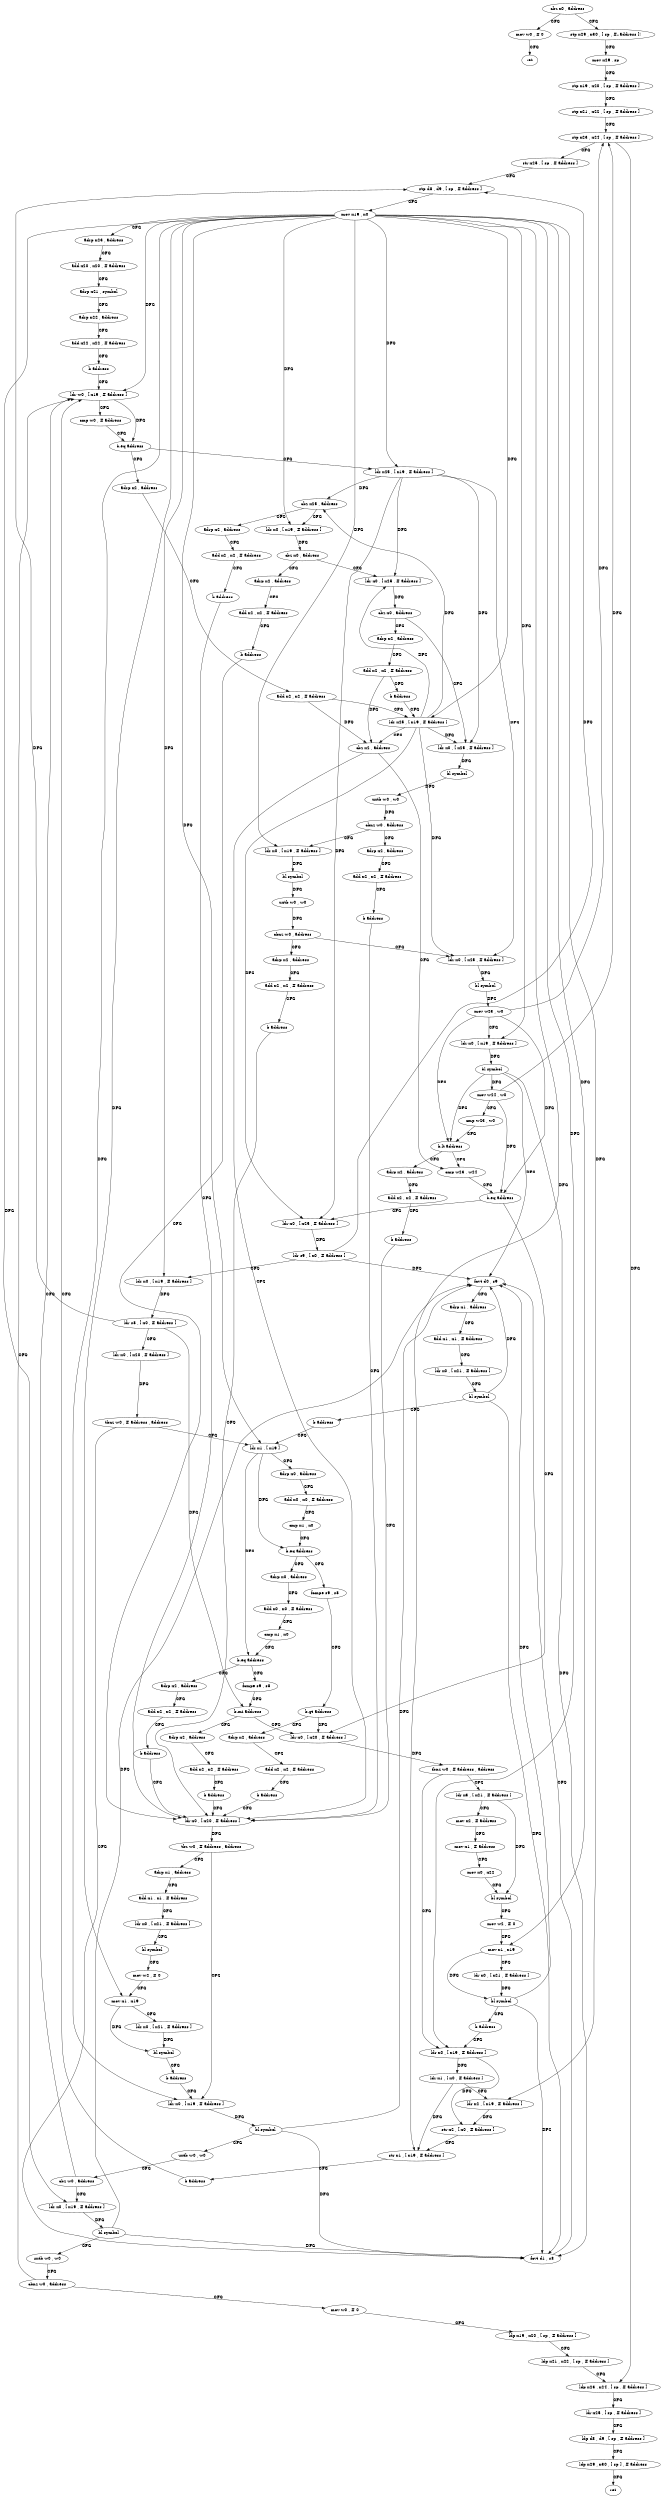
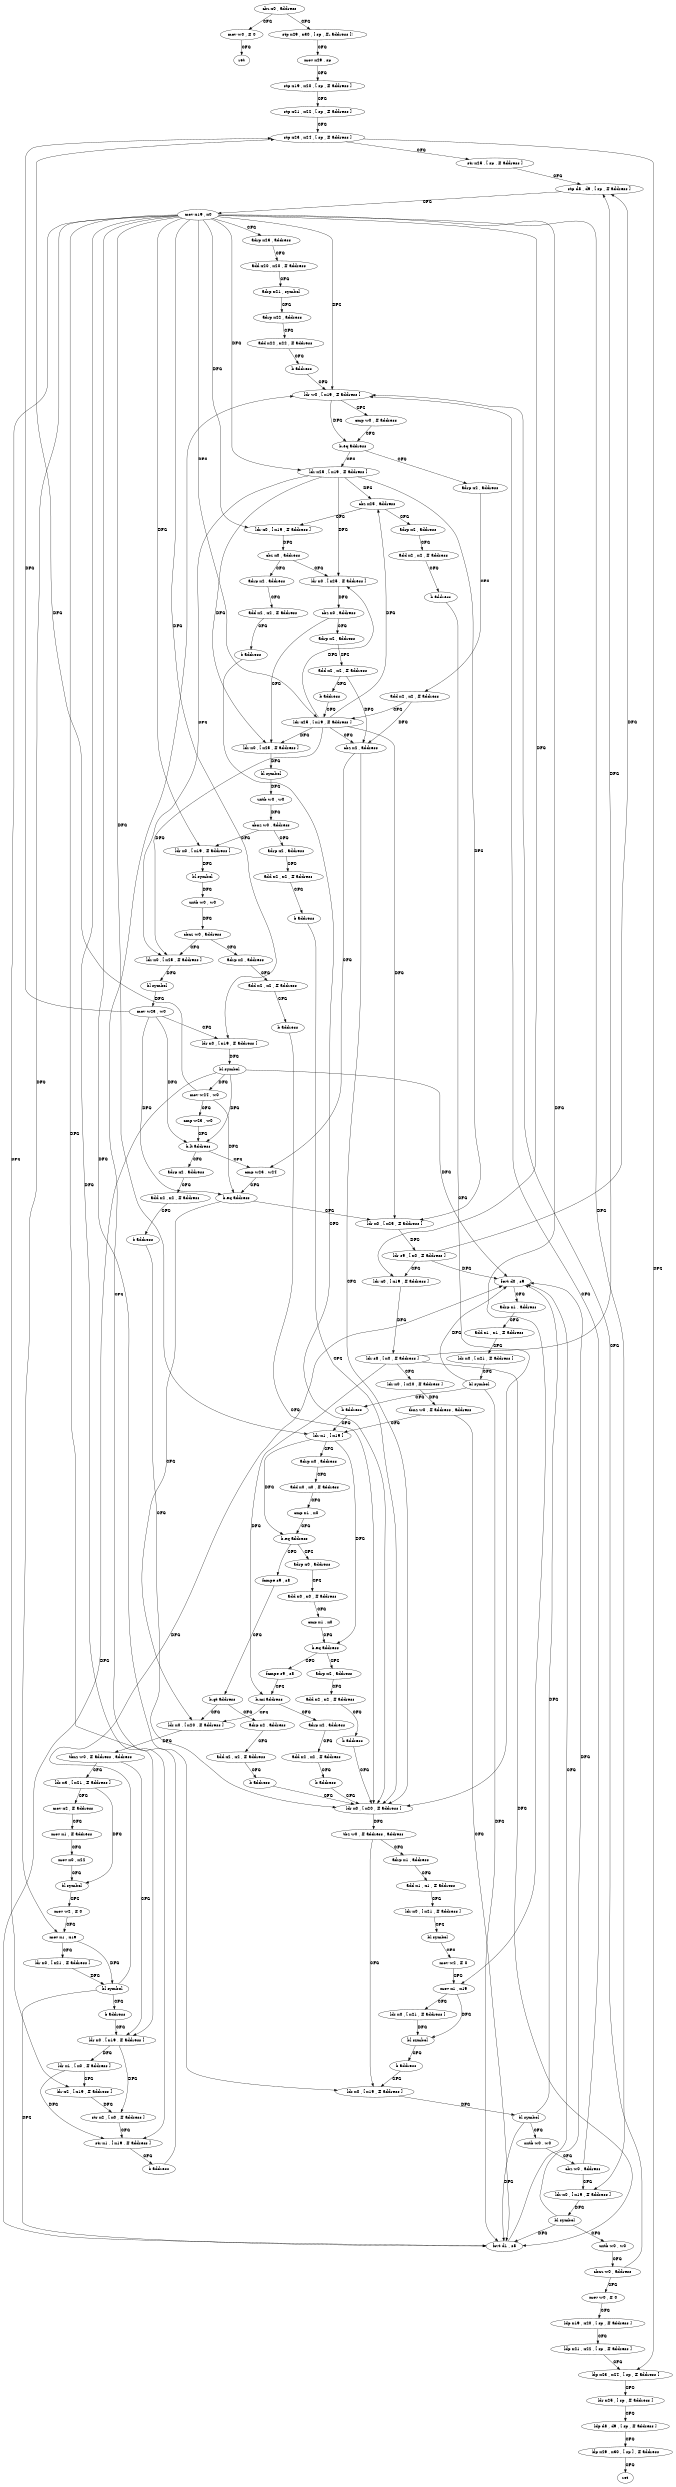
none -> (517, 1818)
